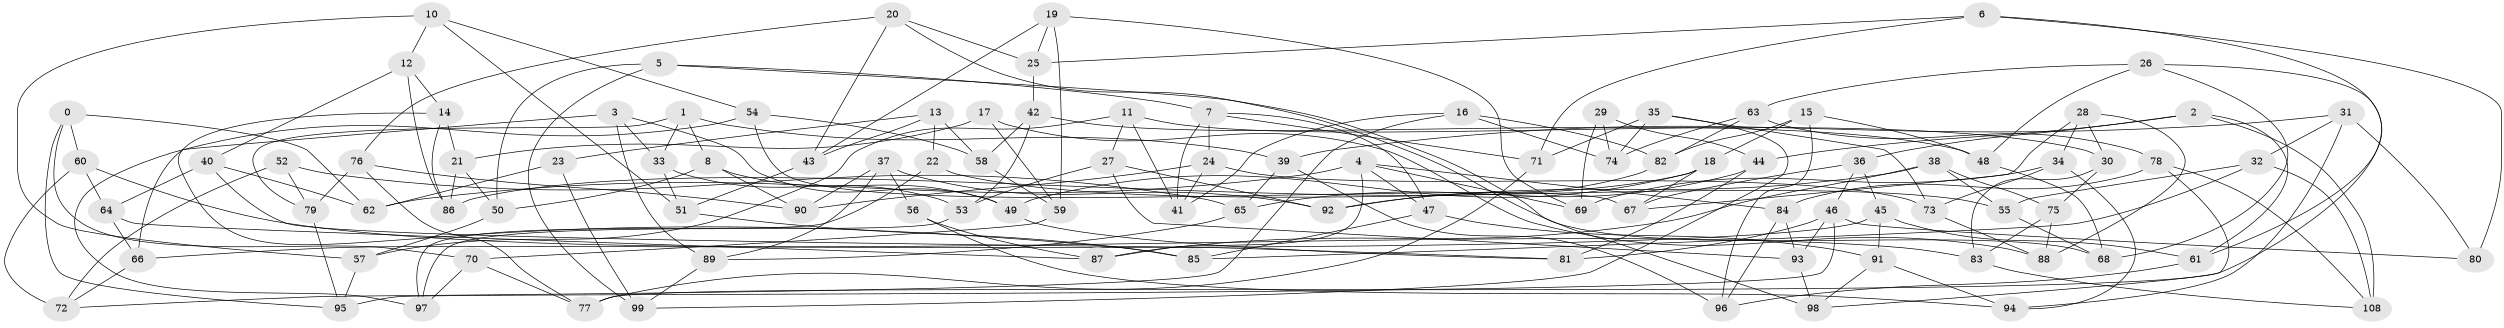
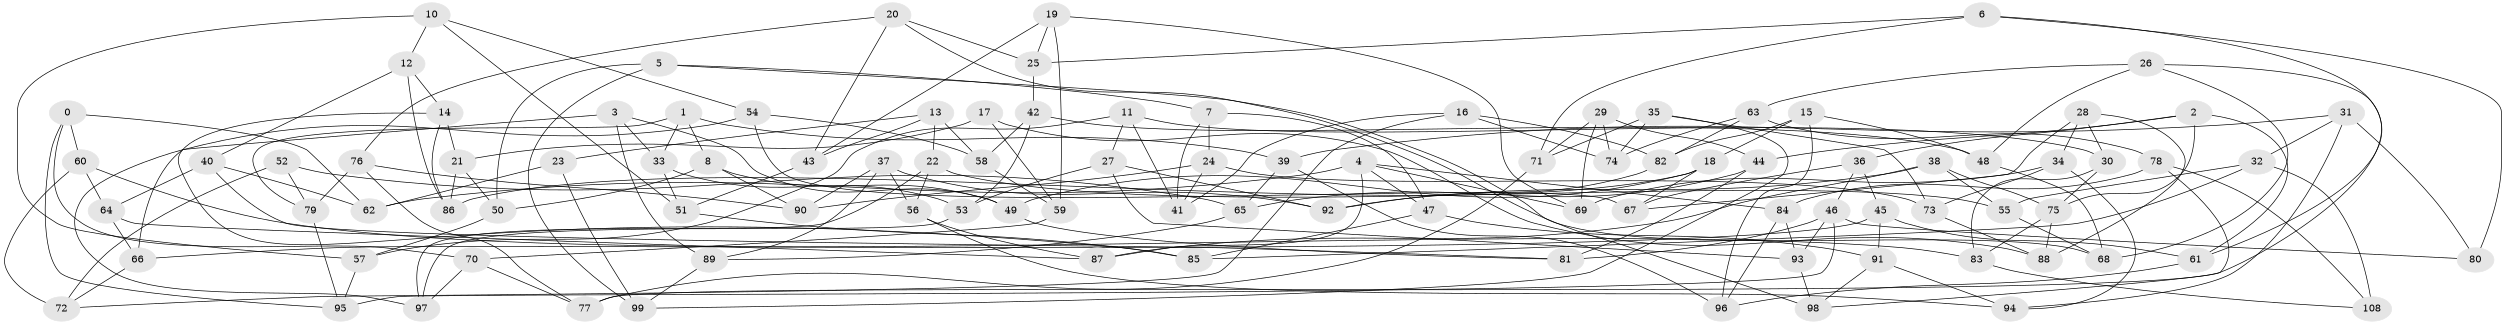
(1424, 145) -> (1569, 138)
(2329, 176) -> (2152, 191)
none -> (923, 187)
